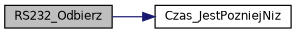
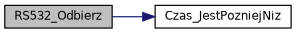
(58, 17) -> (58, 17)
